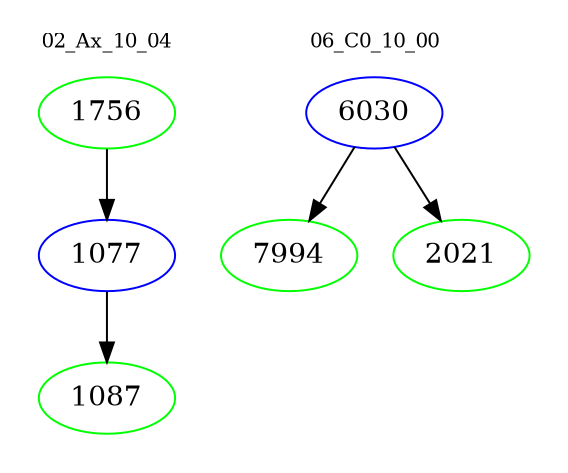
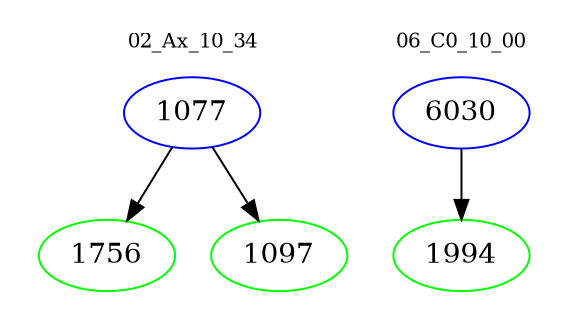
(107, 43) -> (193, 43)
(107, 174) -> (155, 175)
(289, 255) -> (461, 255)
(461, 255) -> none
(107, 398) -> (279, 255)
